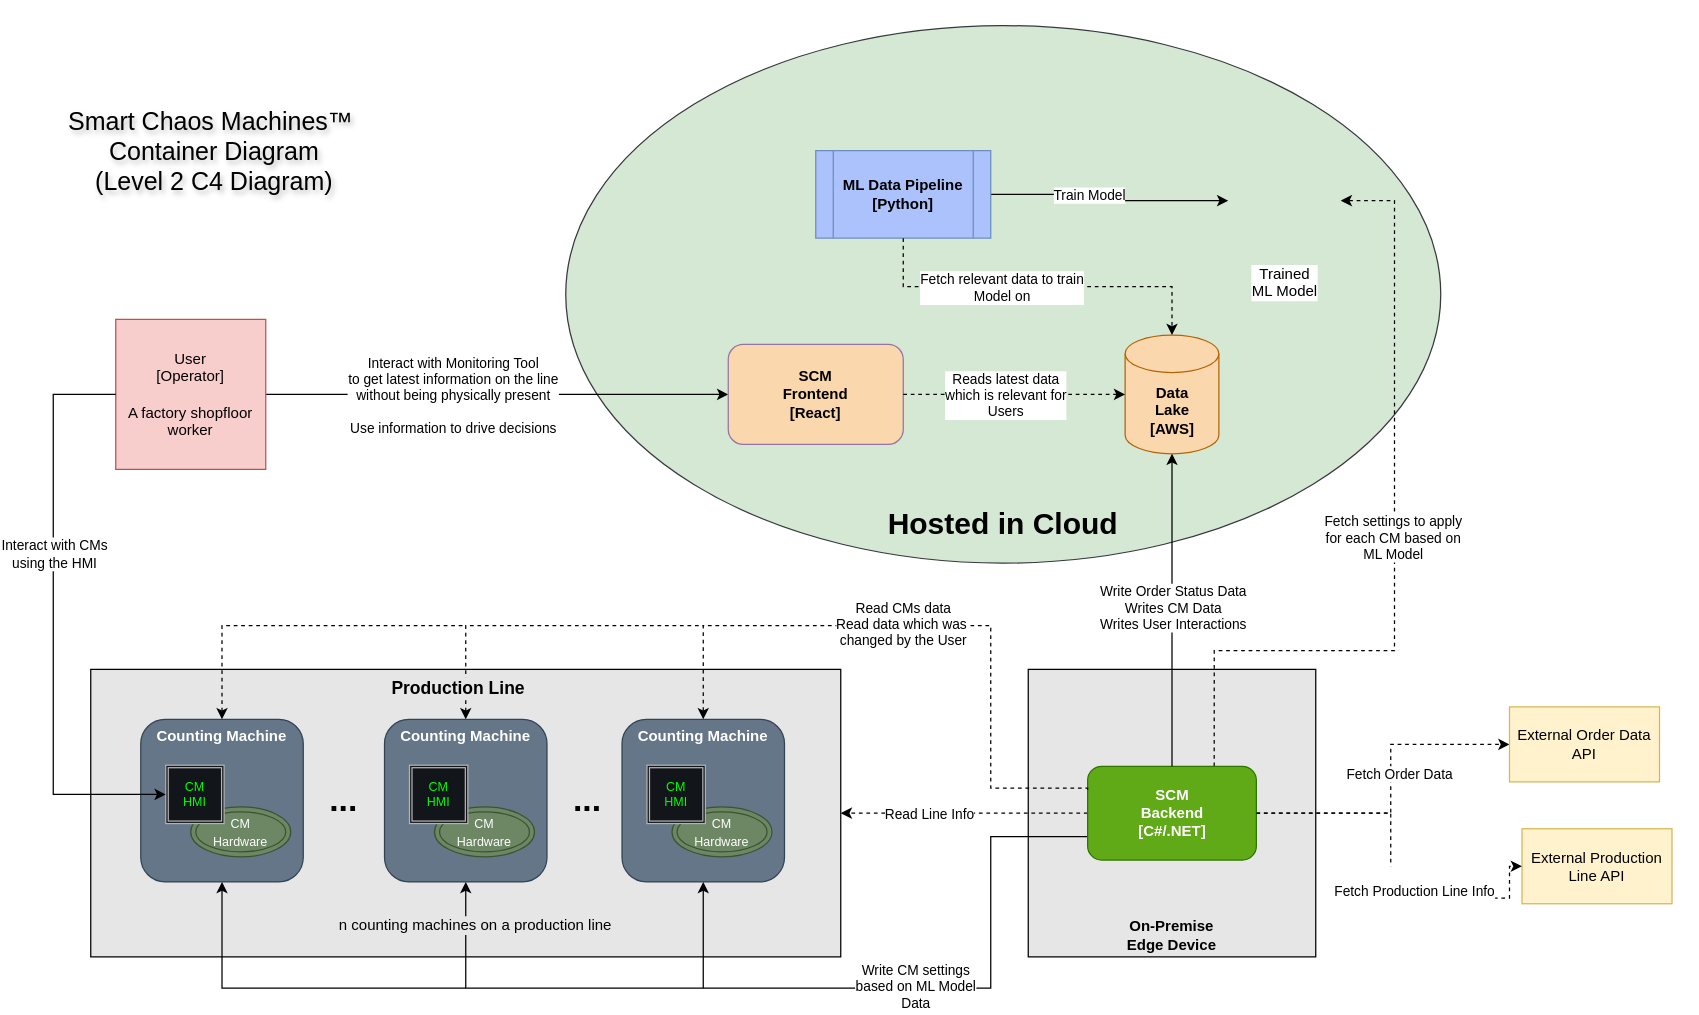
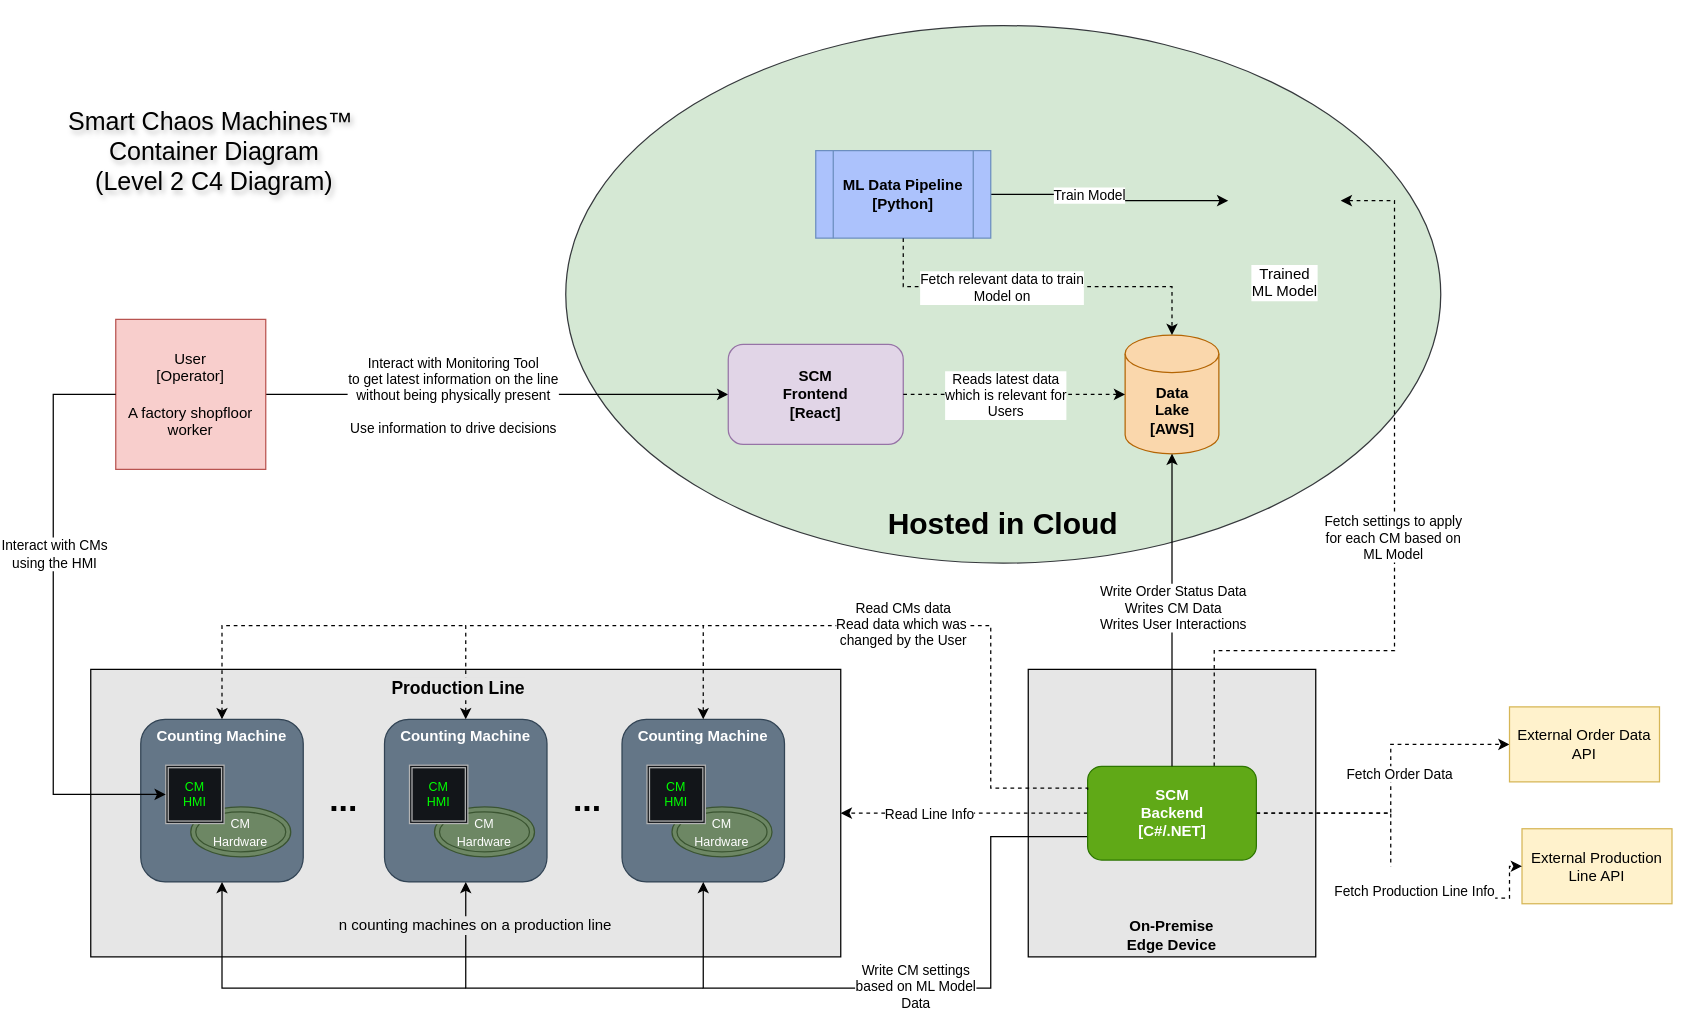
(816, 394) -> (816, 394)
